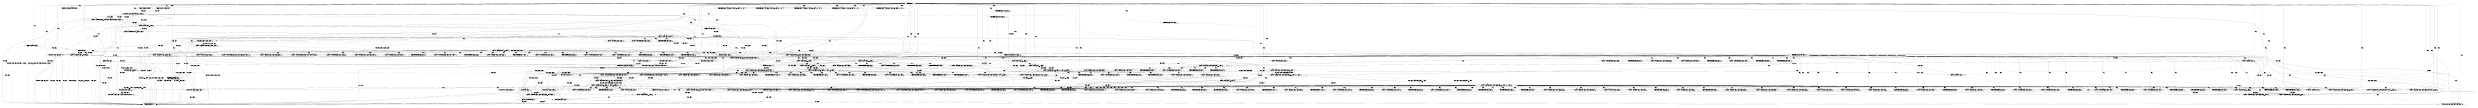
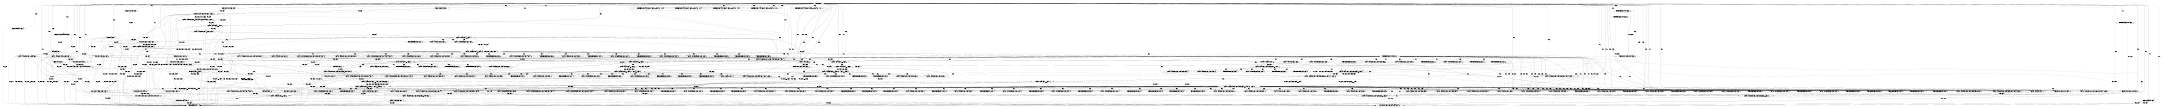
(56, 49) -> (58, 42)
none -> (2149, 101)
